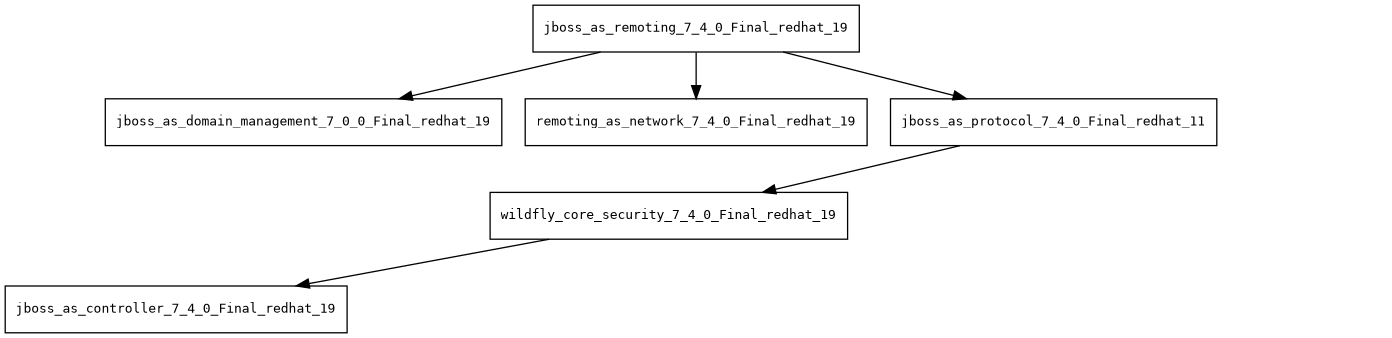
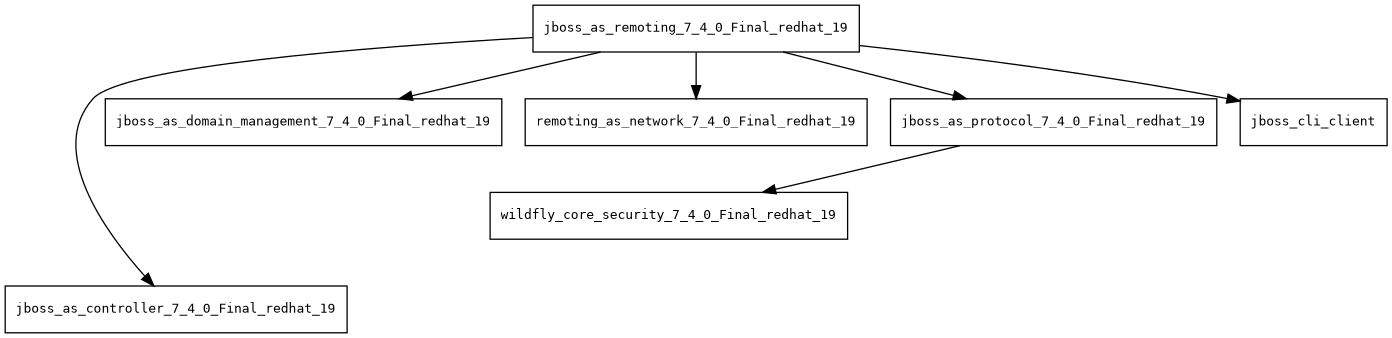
(304, 122) -> (304, 122)
(1054, 122) -> (1054, 122)
none -> (1314, 122)
(429, 261) -> (210, 66)
